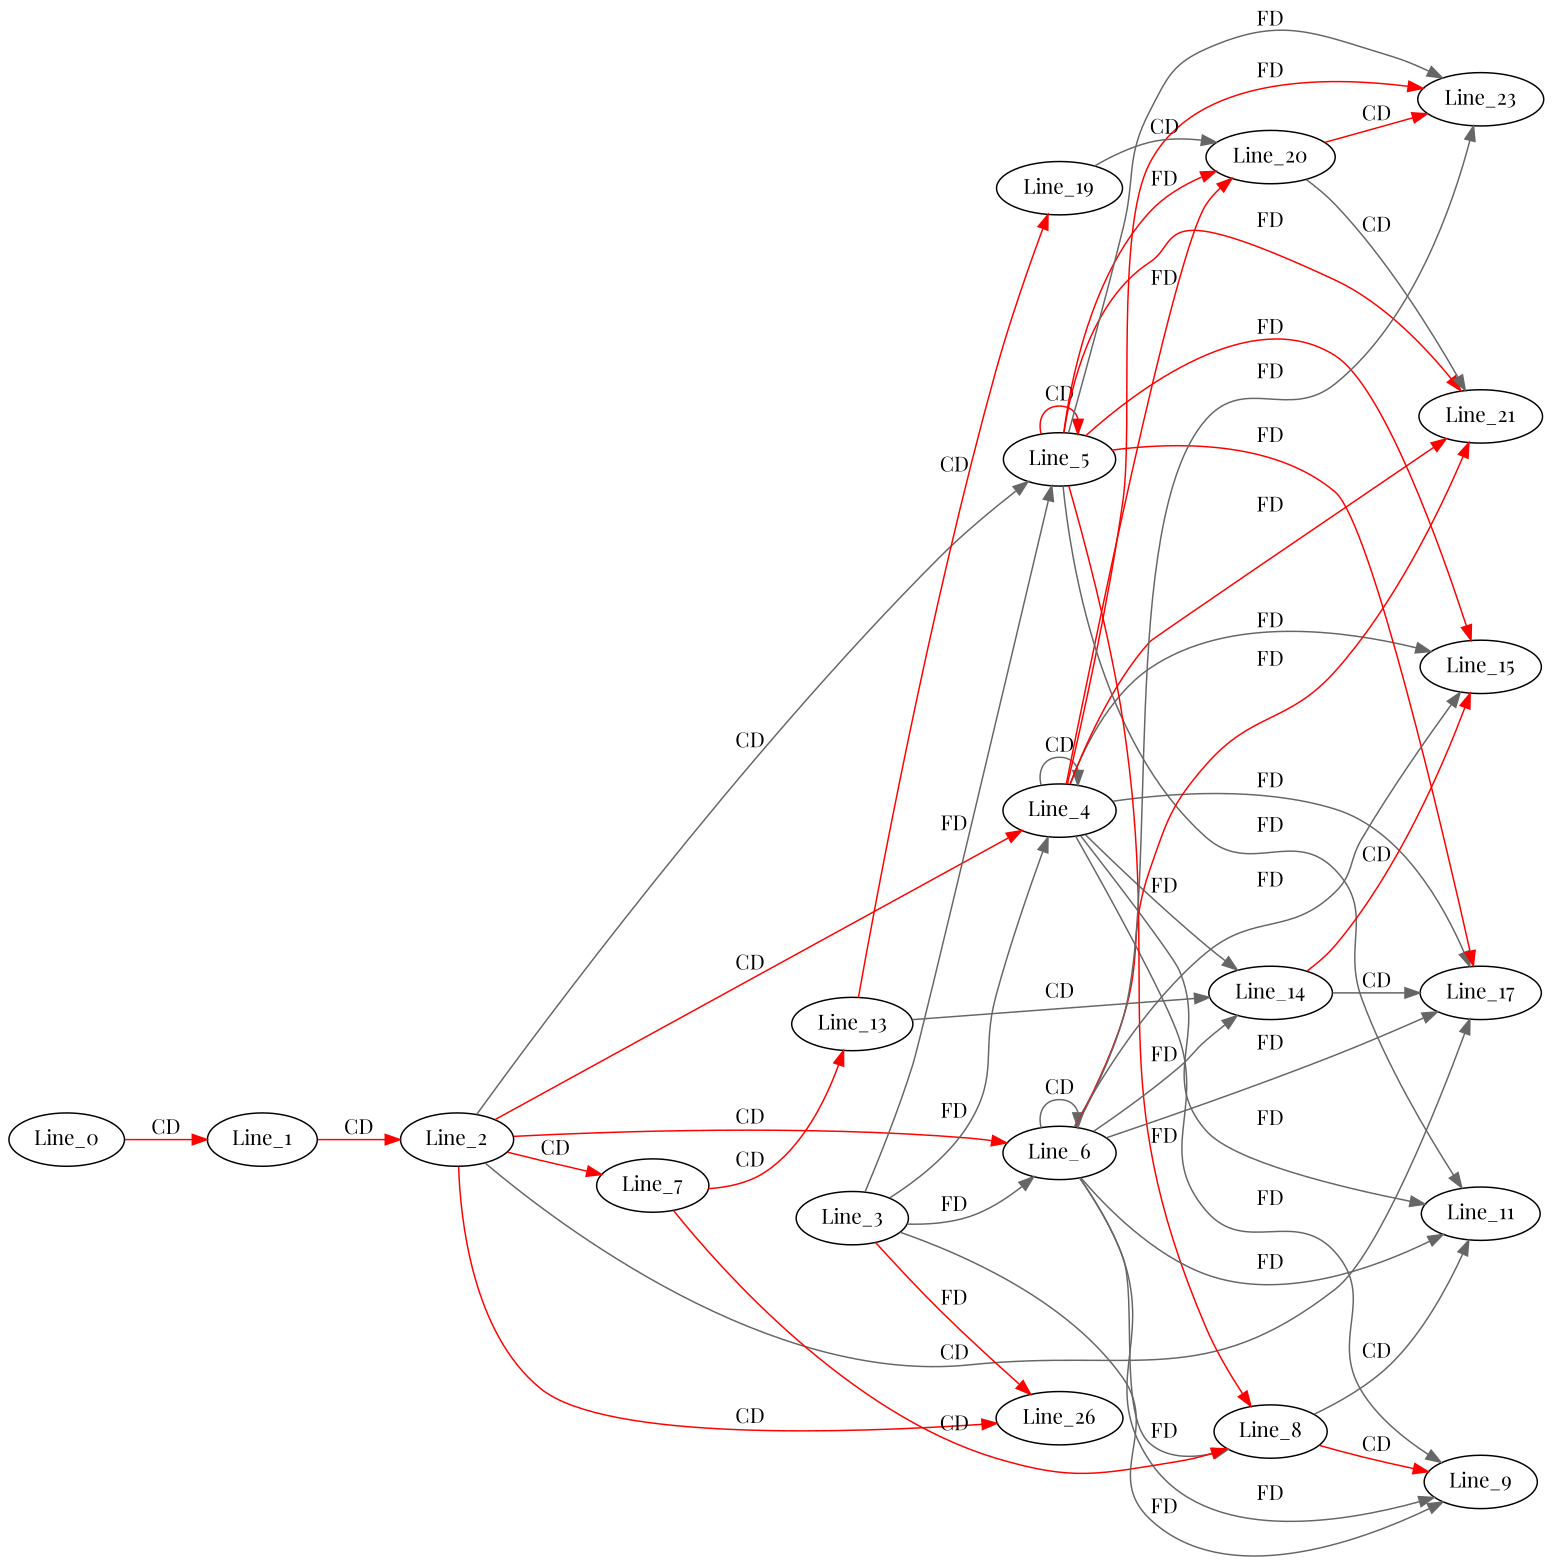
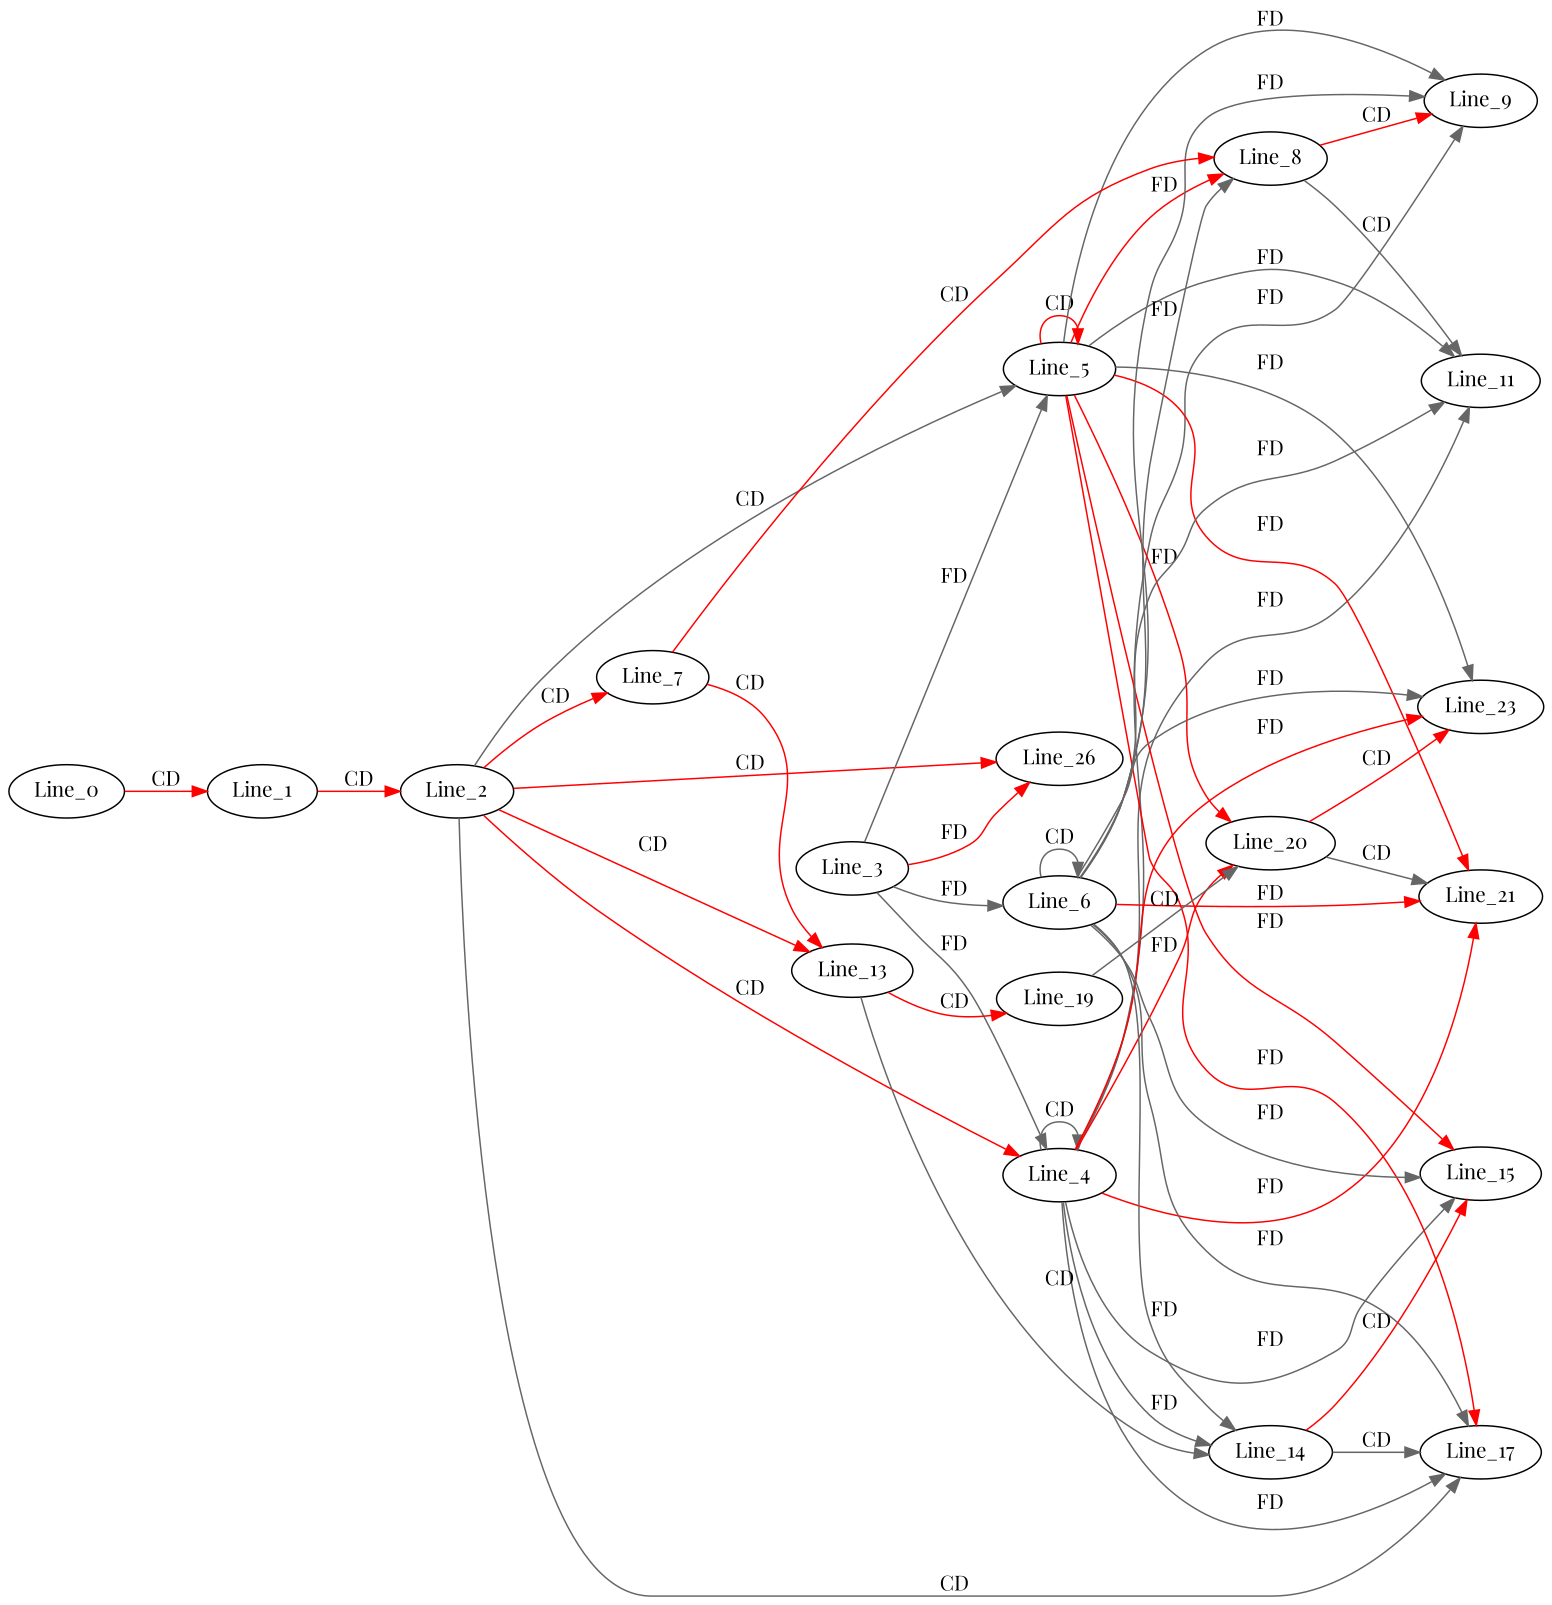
(753, 1130) -> (647, 878)
(1131, 1481) -> (1168, 82)
